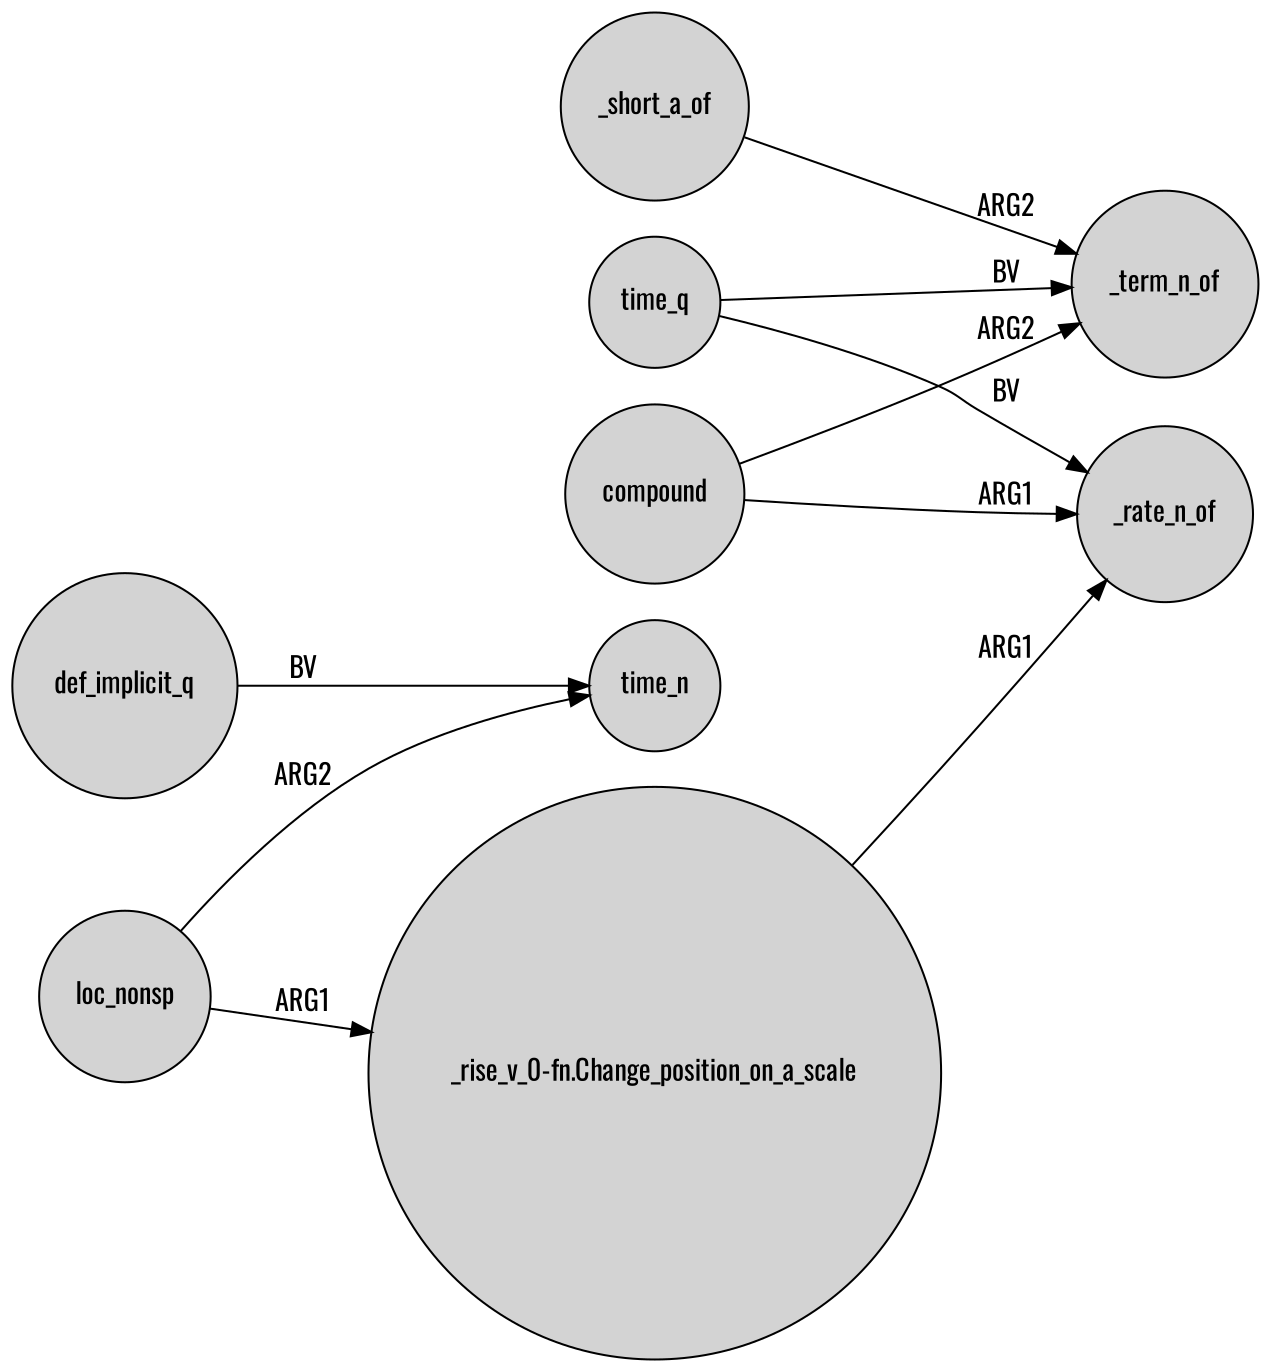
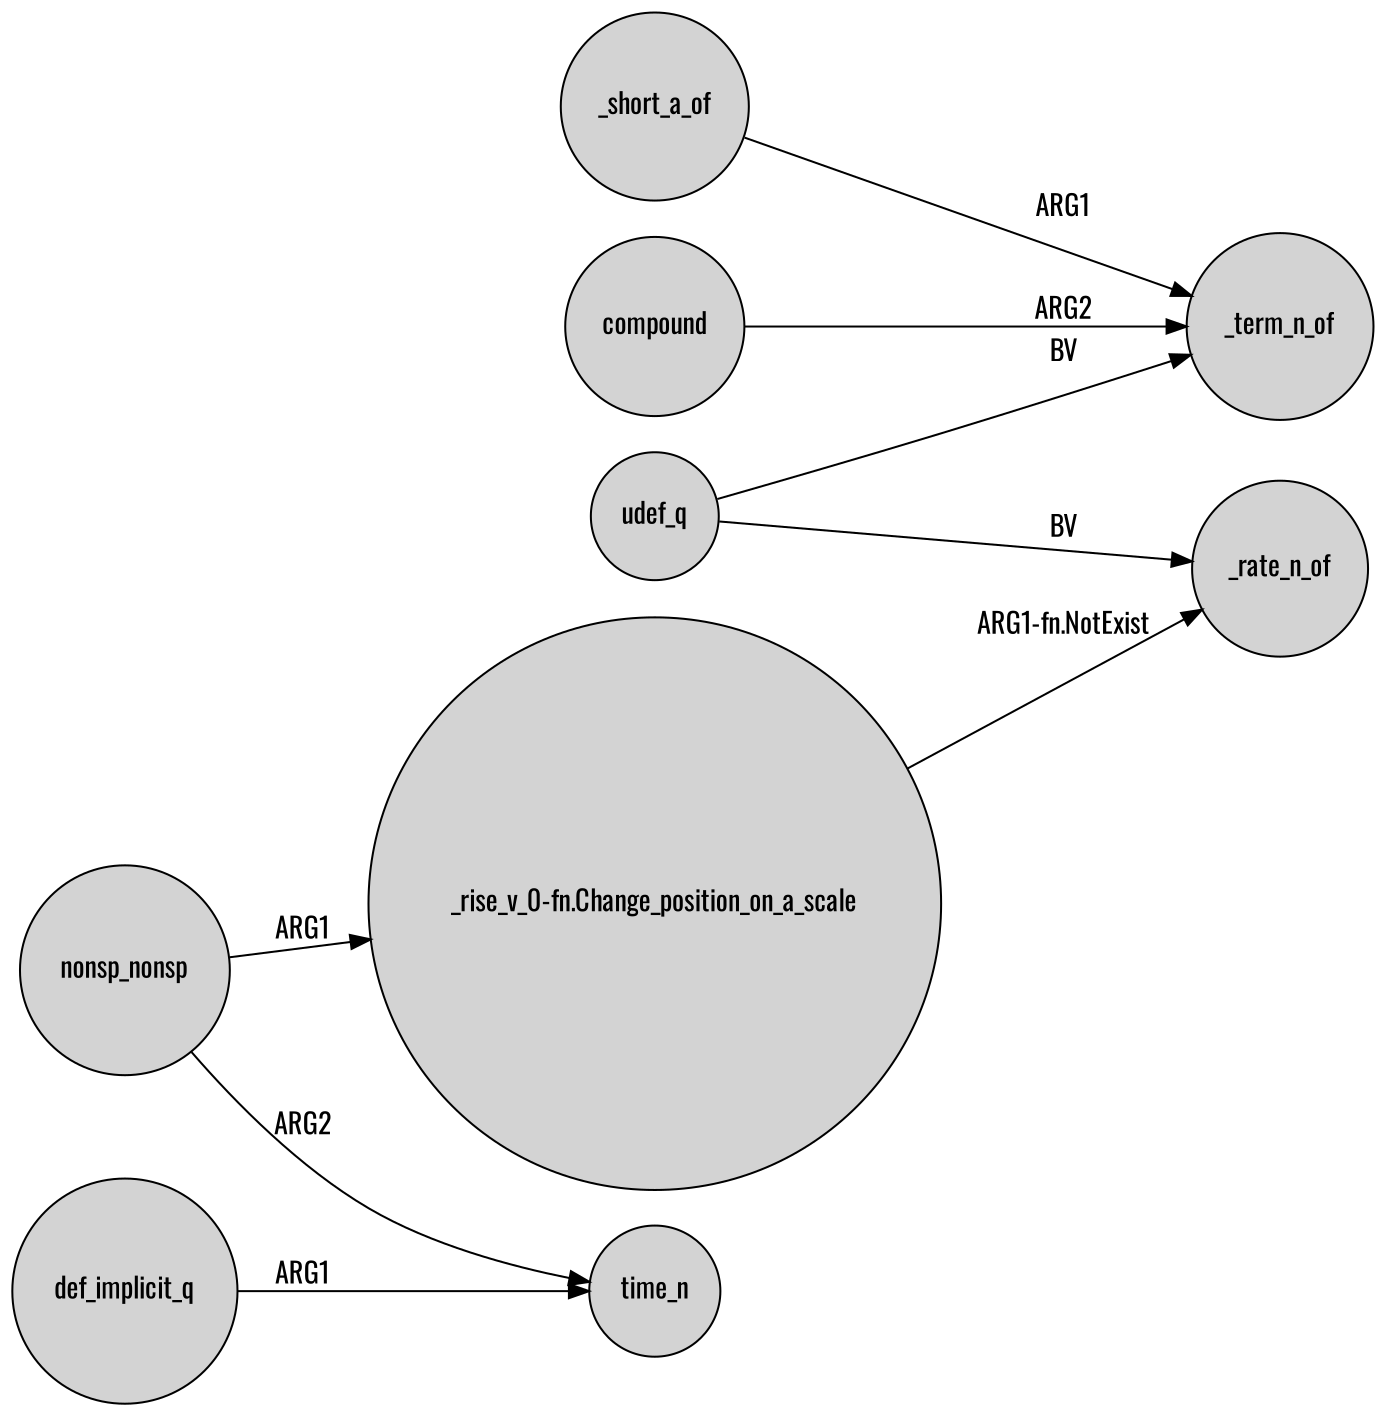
(1006, 208) -> (1064, 208)
(655, 302) -> (655, 516)
(900, 509) -> none
(1006, 650) -> (1064, 626)
(303, 671) -> (303, 1276)
(125, 996) -> (125, 970)
